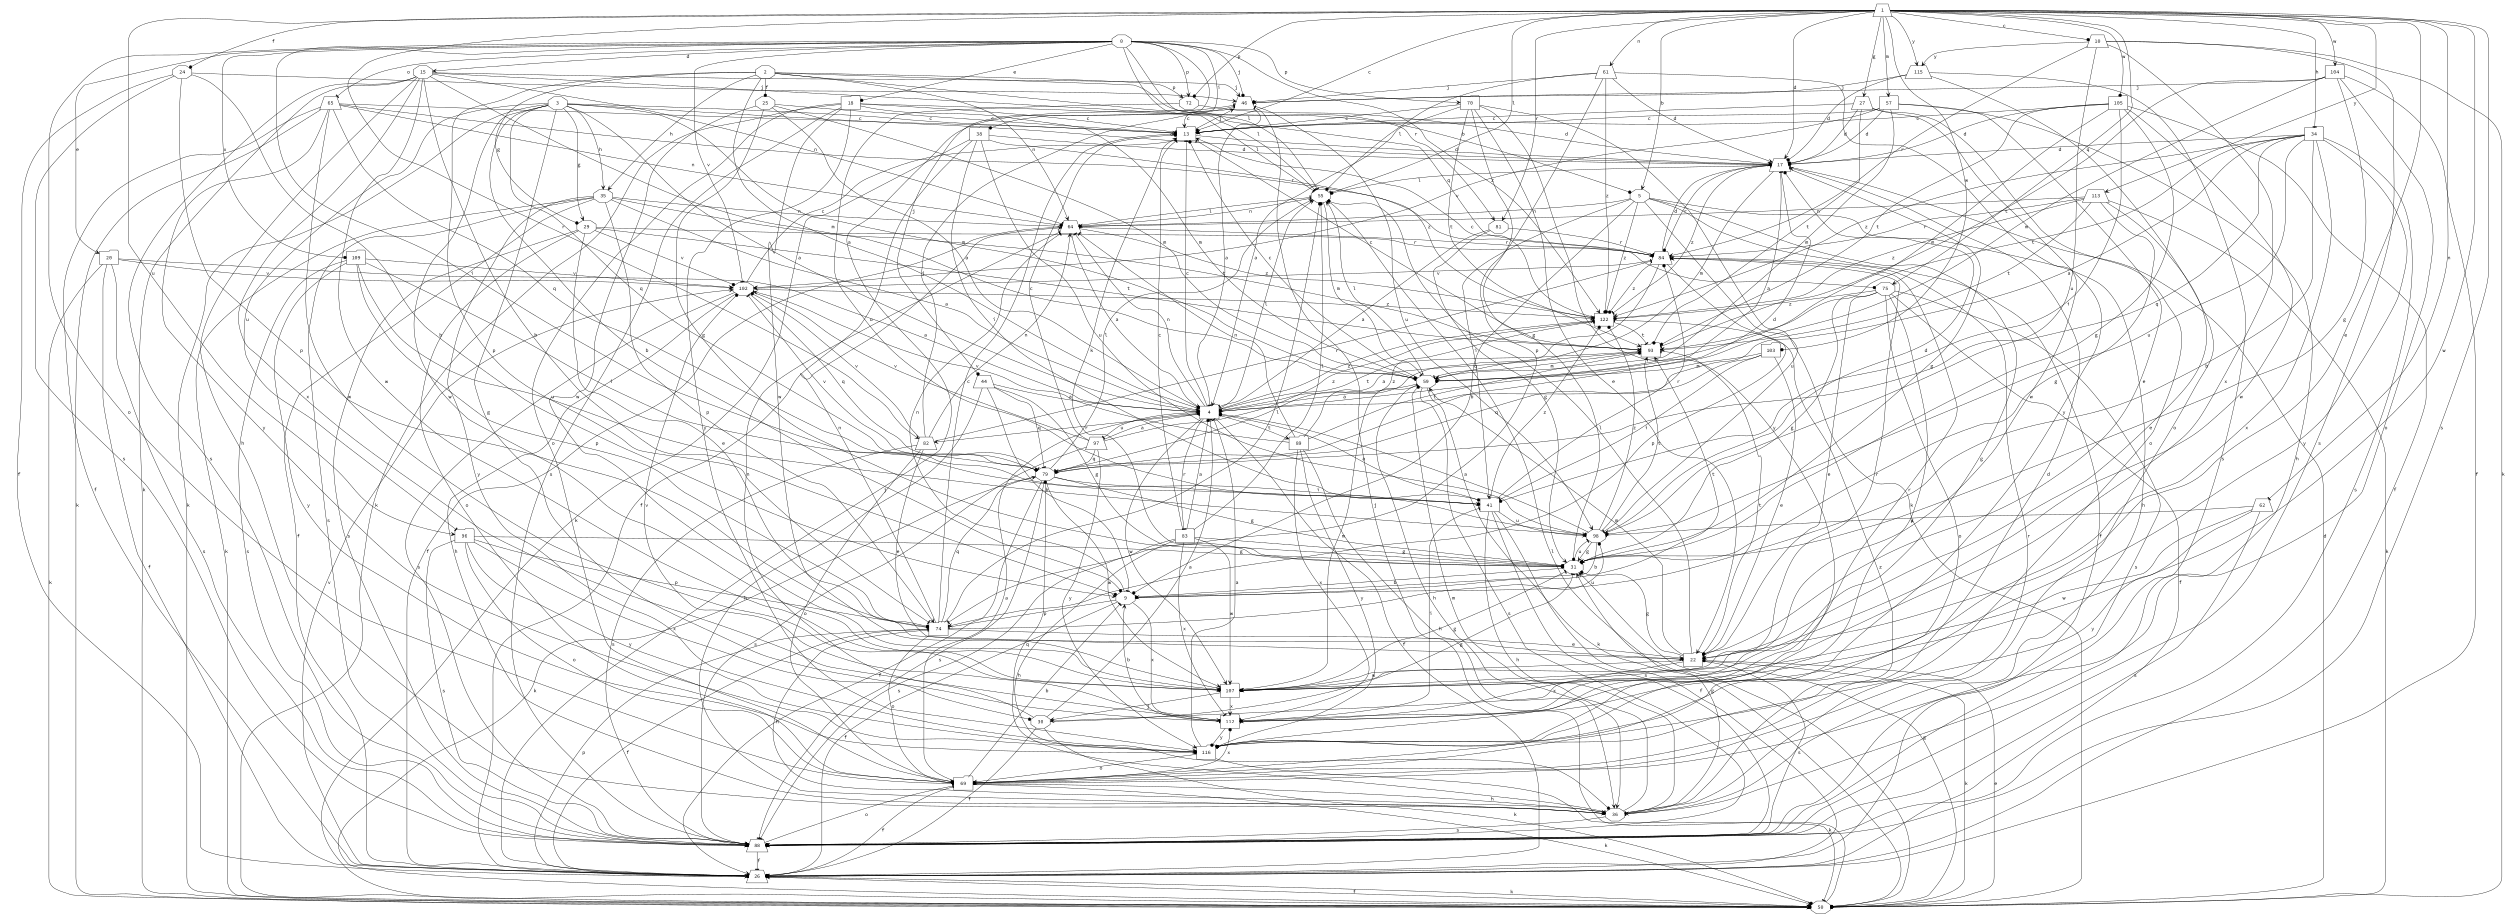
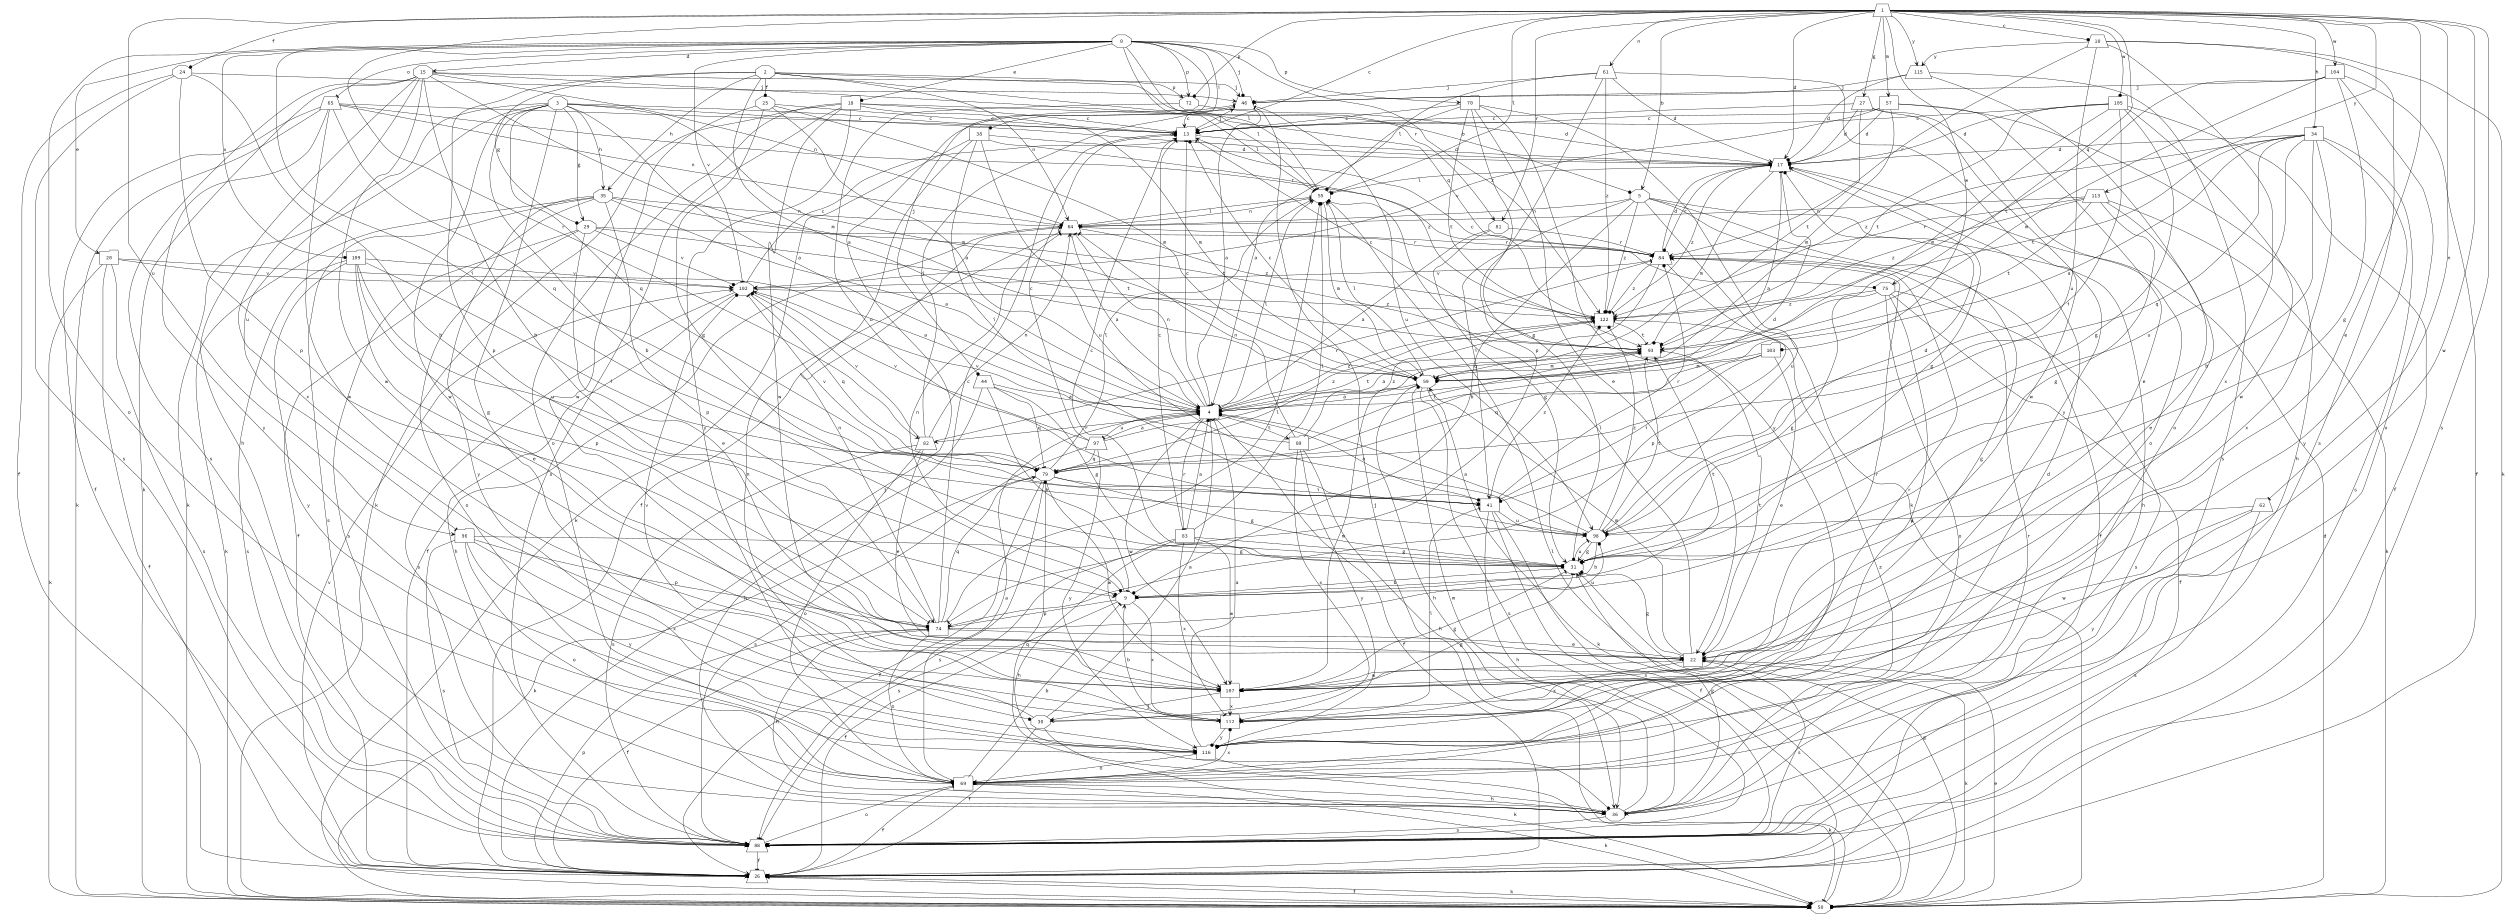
(1092, 351) -> (1092, 351)
(1825, 487) -> (941, 643)
